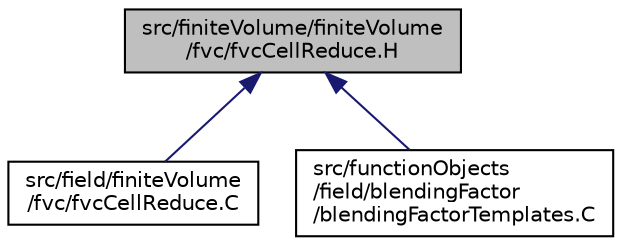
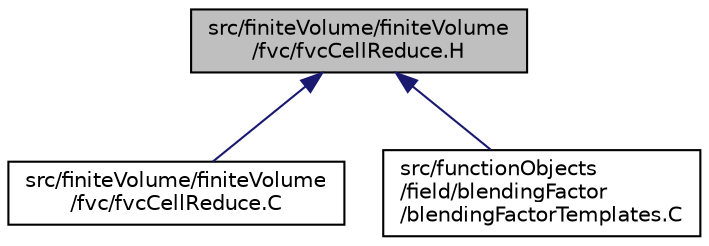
(133, 193) -> (176, 193)
